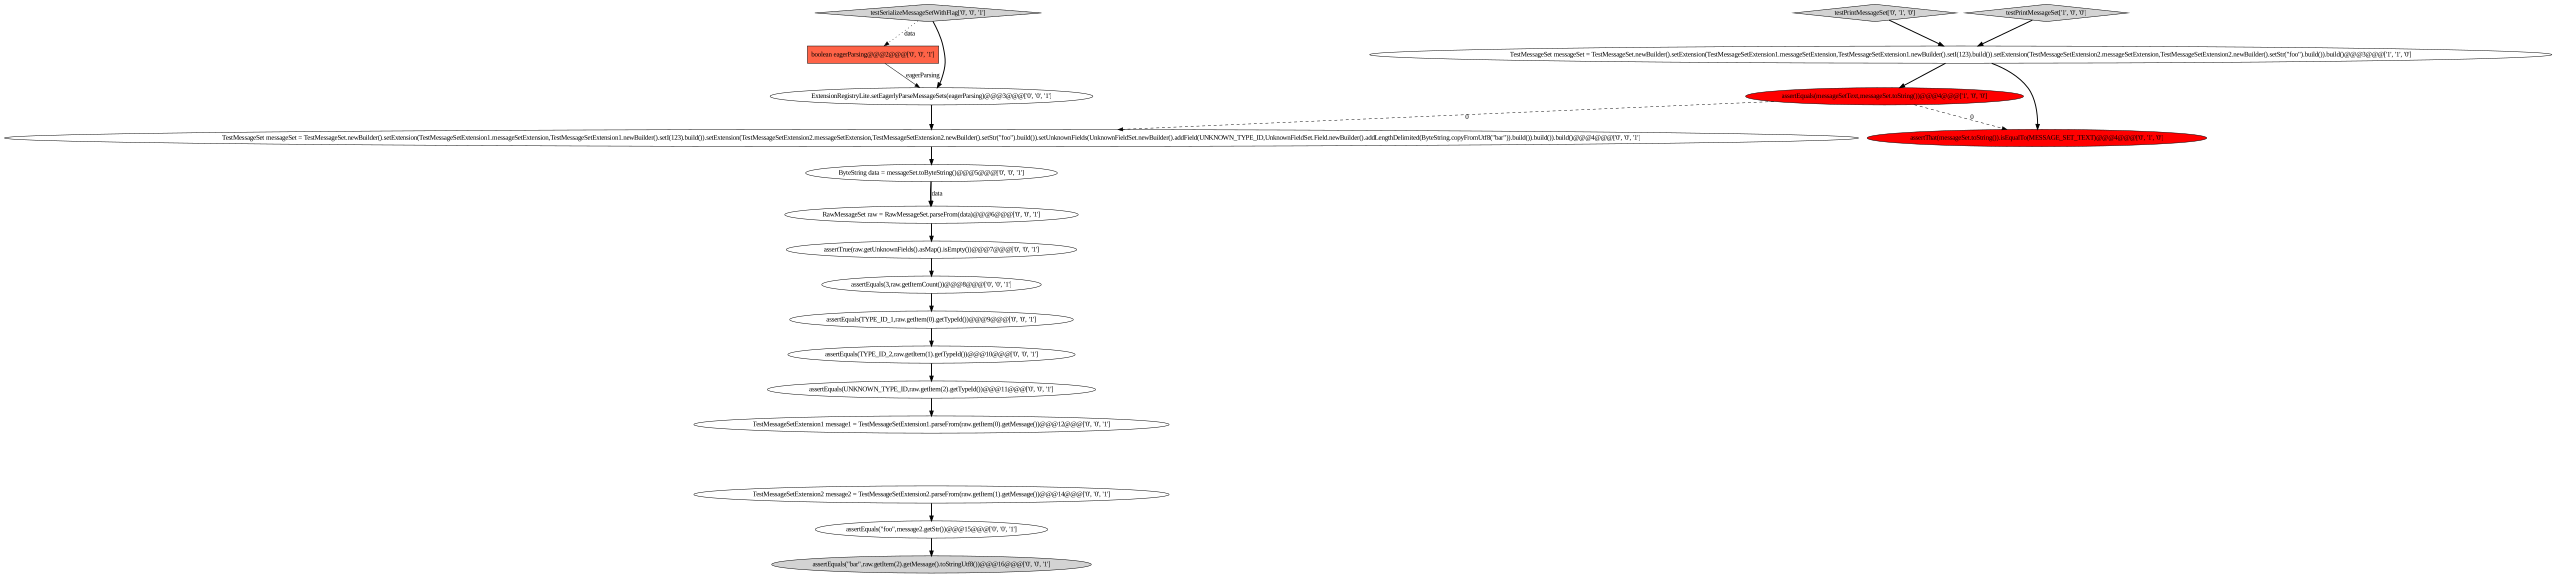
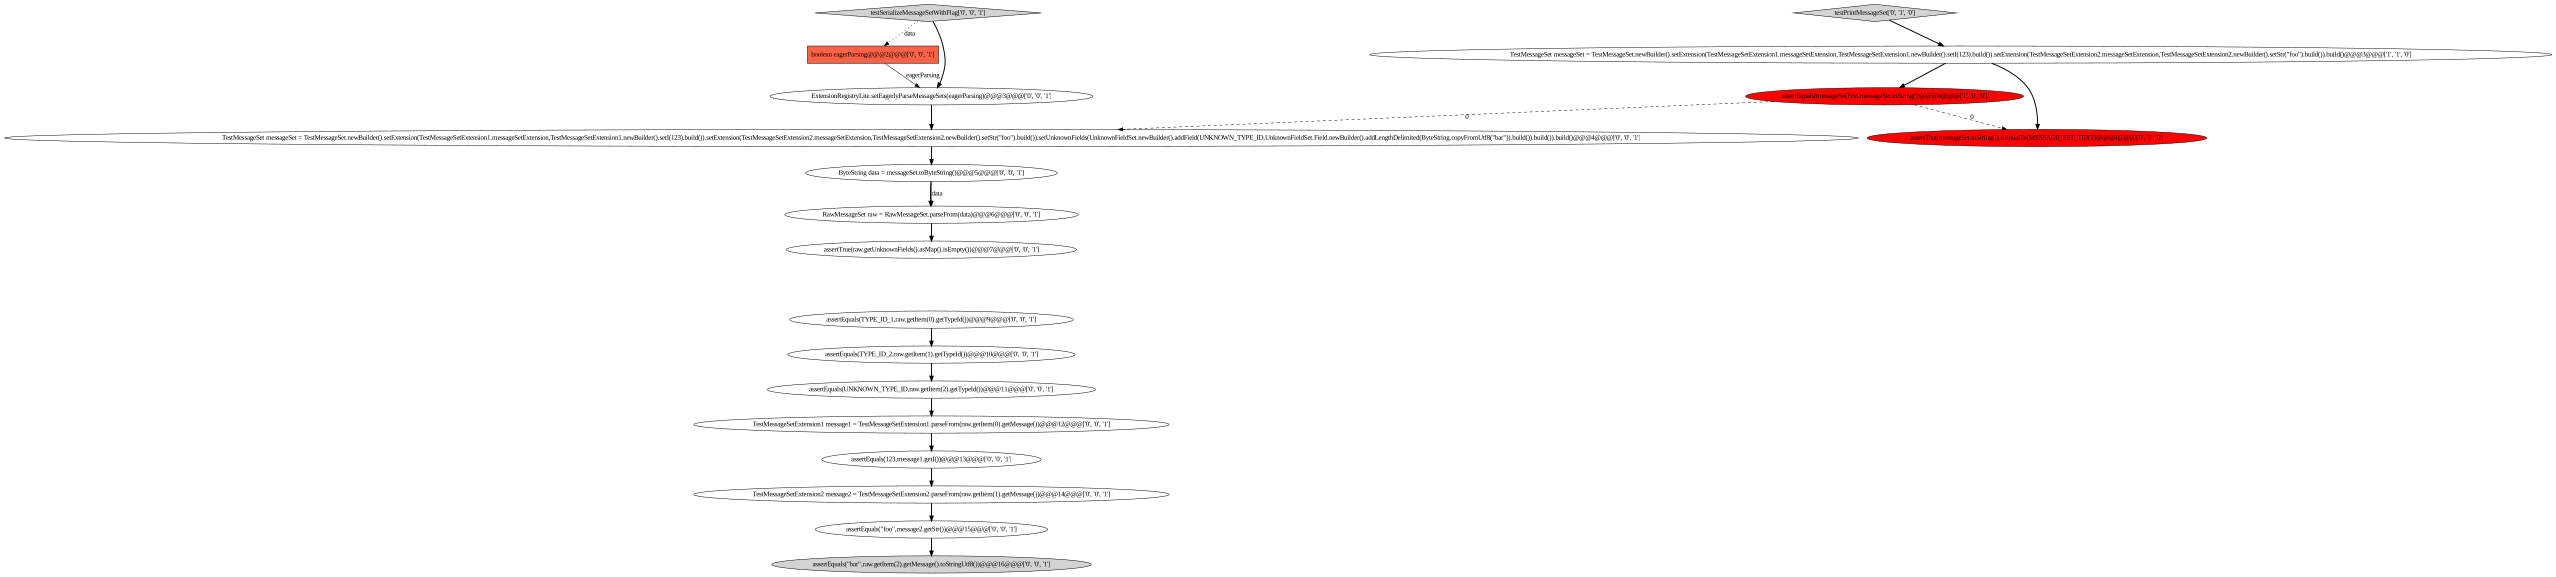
(2047, 13) -> none
(932, 285) -> none
none -> (932, 460)
